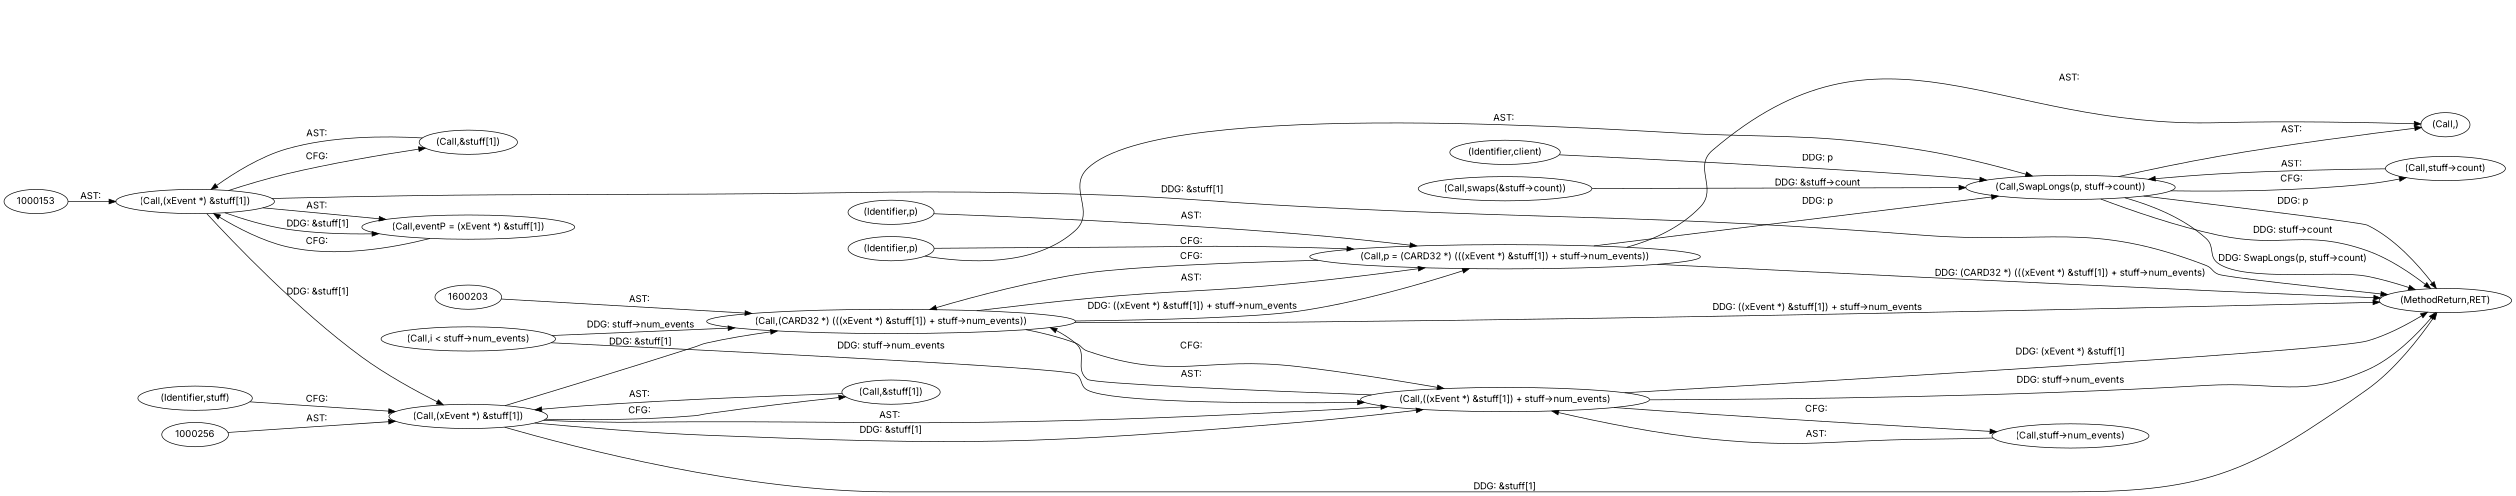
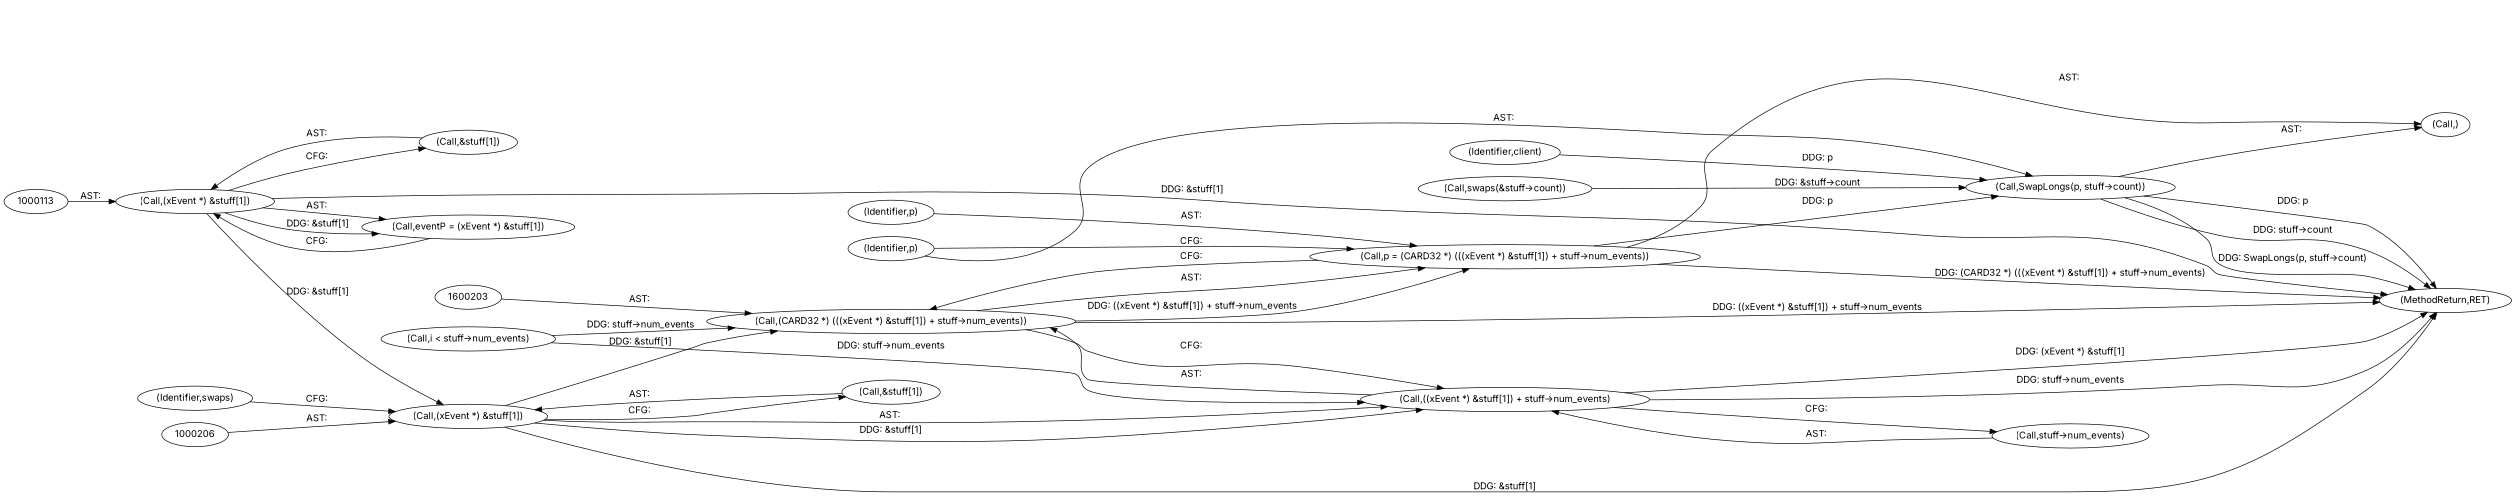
(2445, 169) -> none
(36, 202) -> (36, 202)
(195, 398) -> (195, 398)
(195, 435) -> (195, 435)
